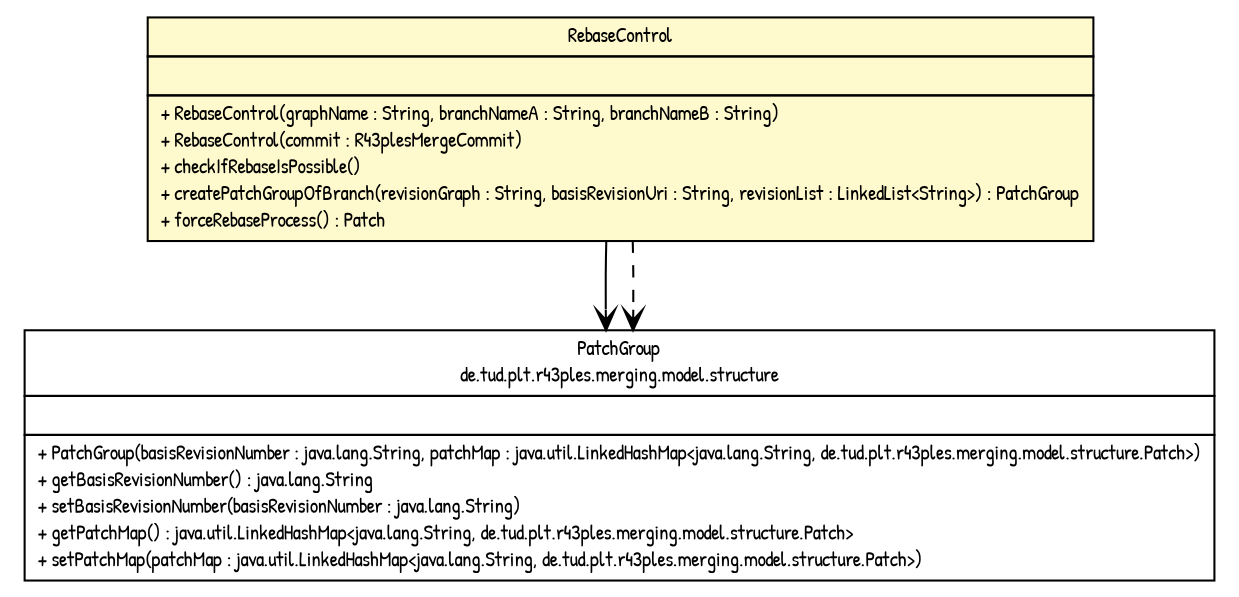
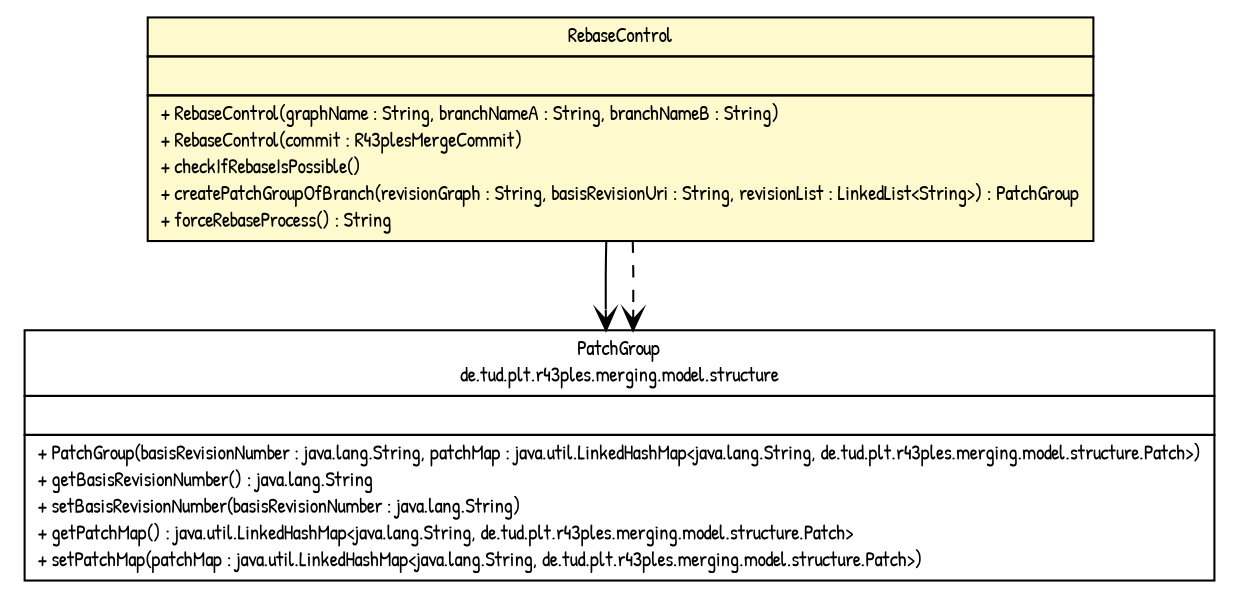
(274, 221) -> (277, 221)
